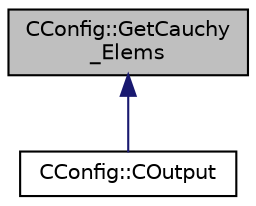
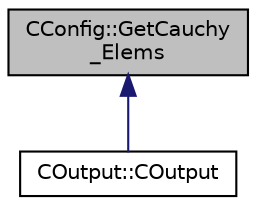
(128, 174) -> (128, 174)
